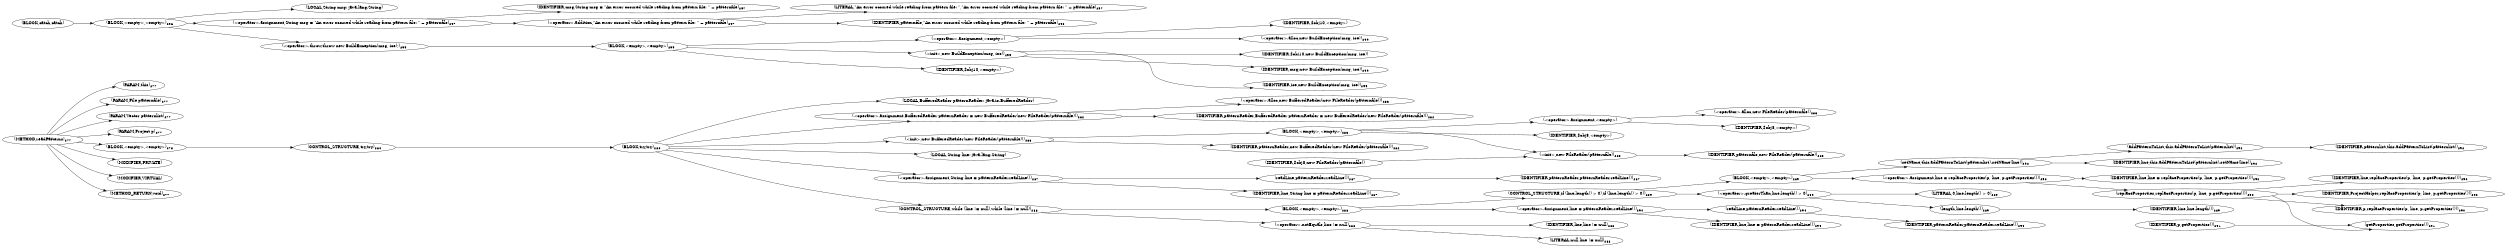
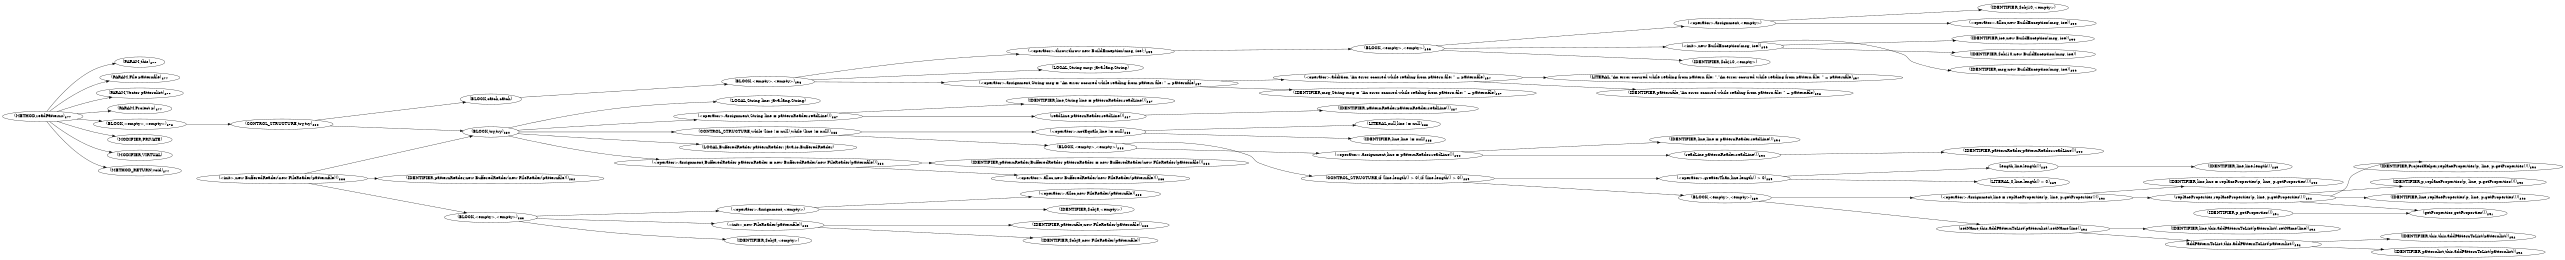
none -> (389, 111)
(778, 144) -> (387, 155)
(1451, 159) -> (924, 233)
none -> (2458, 237)
